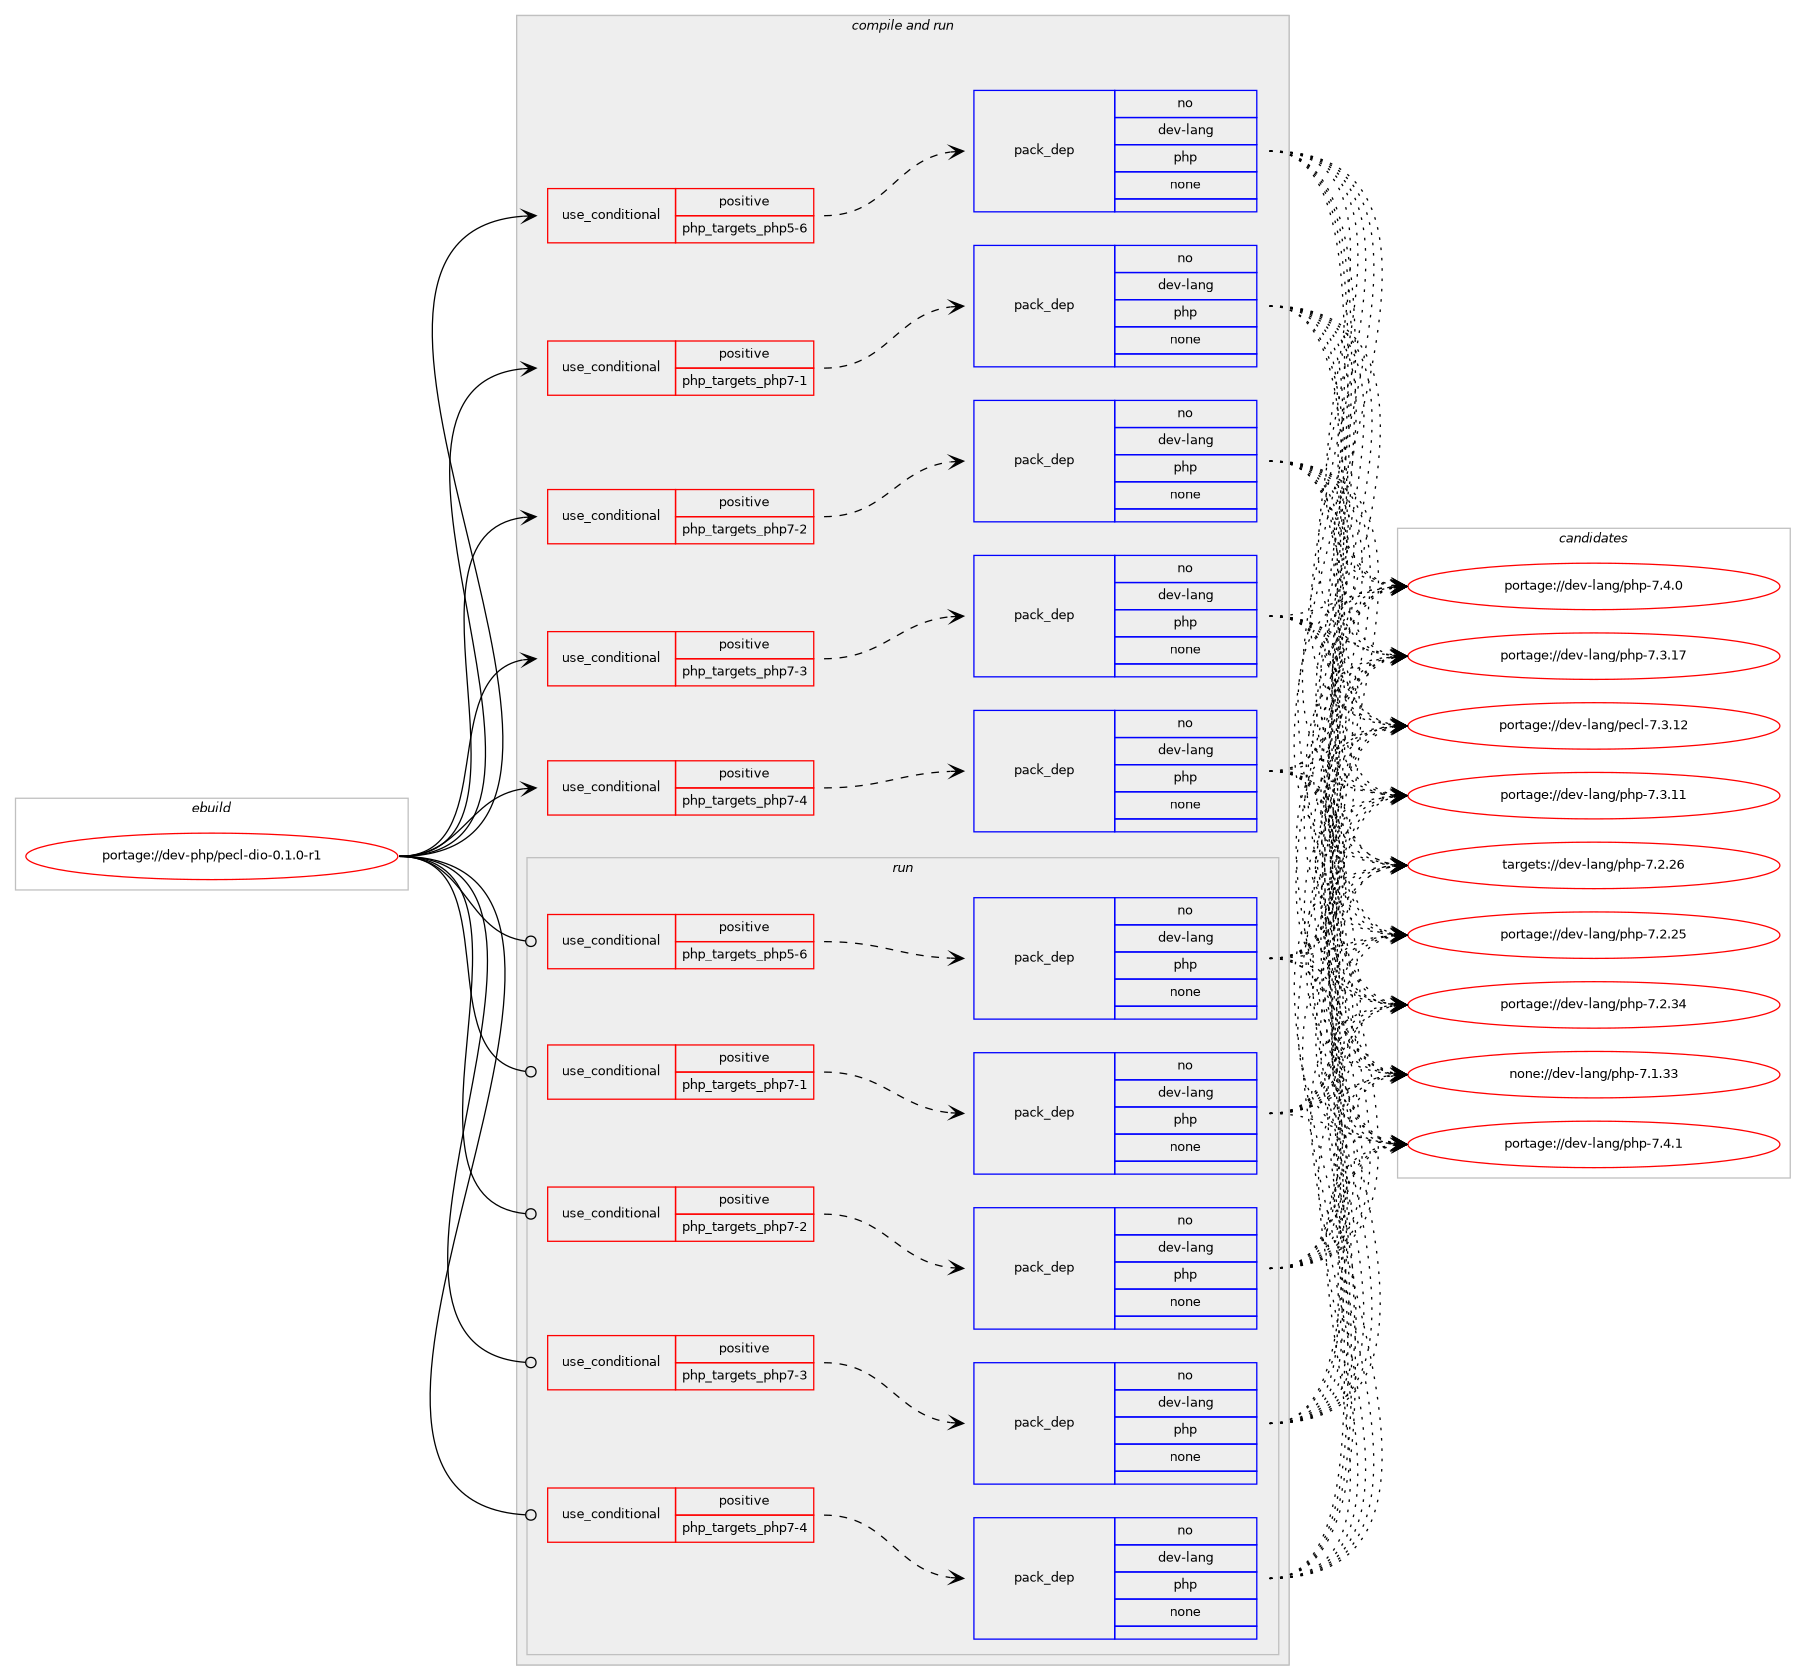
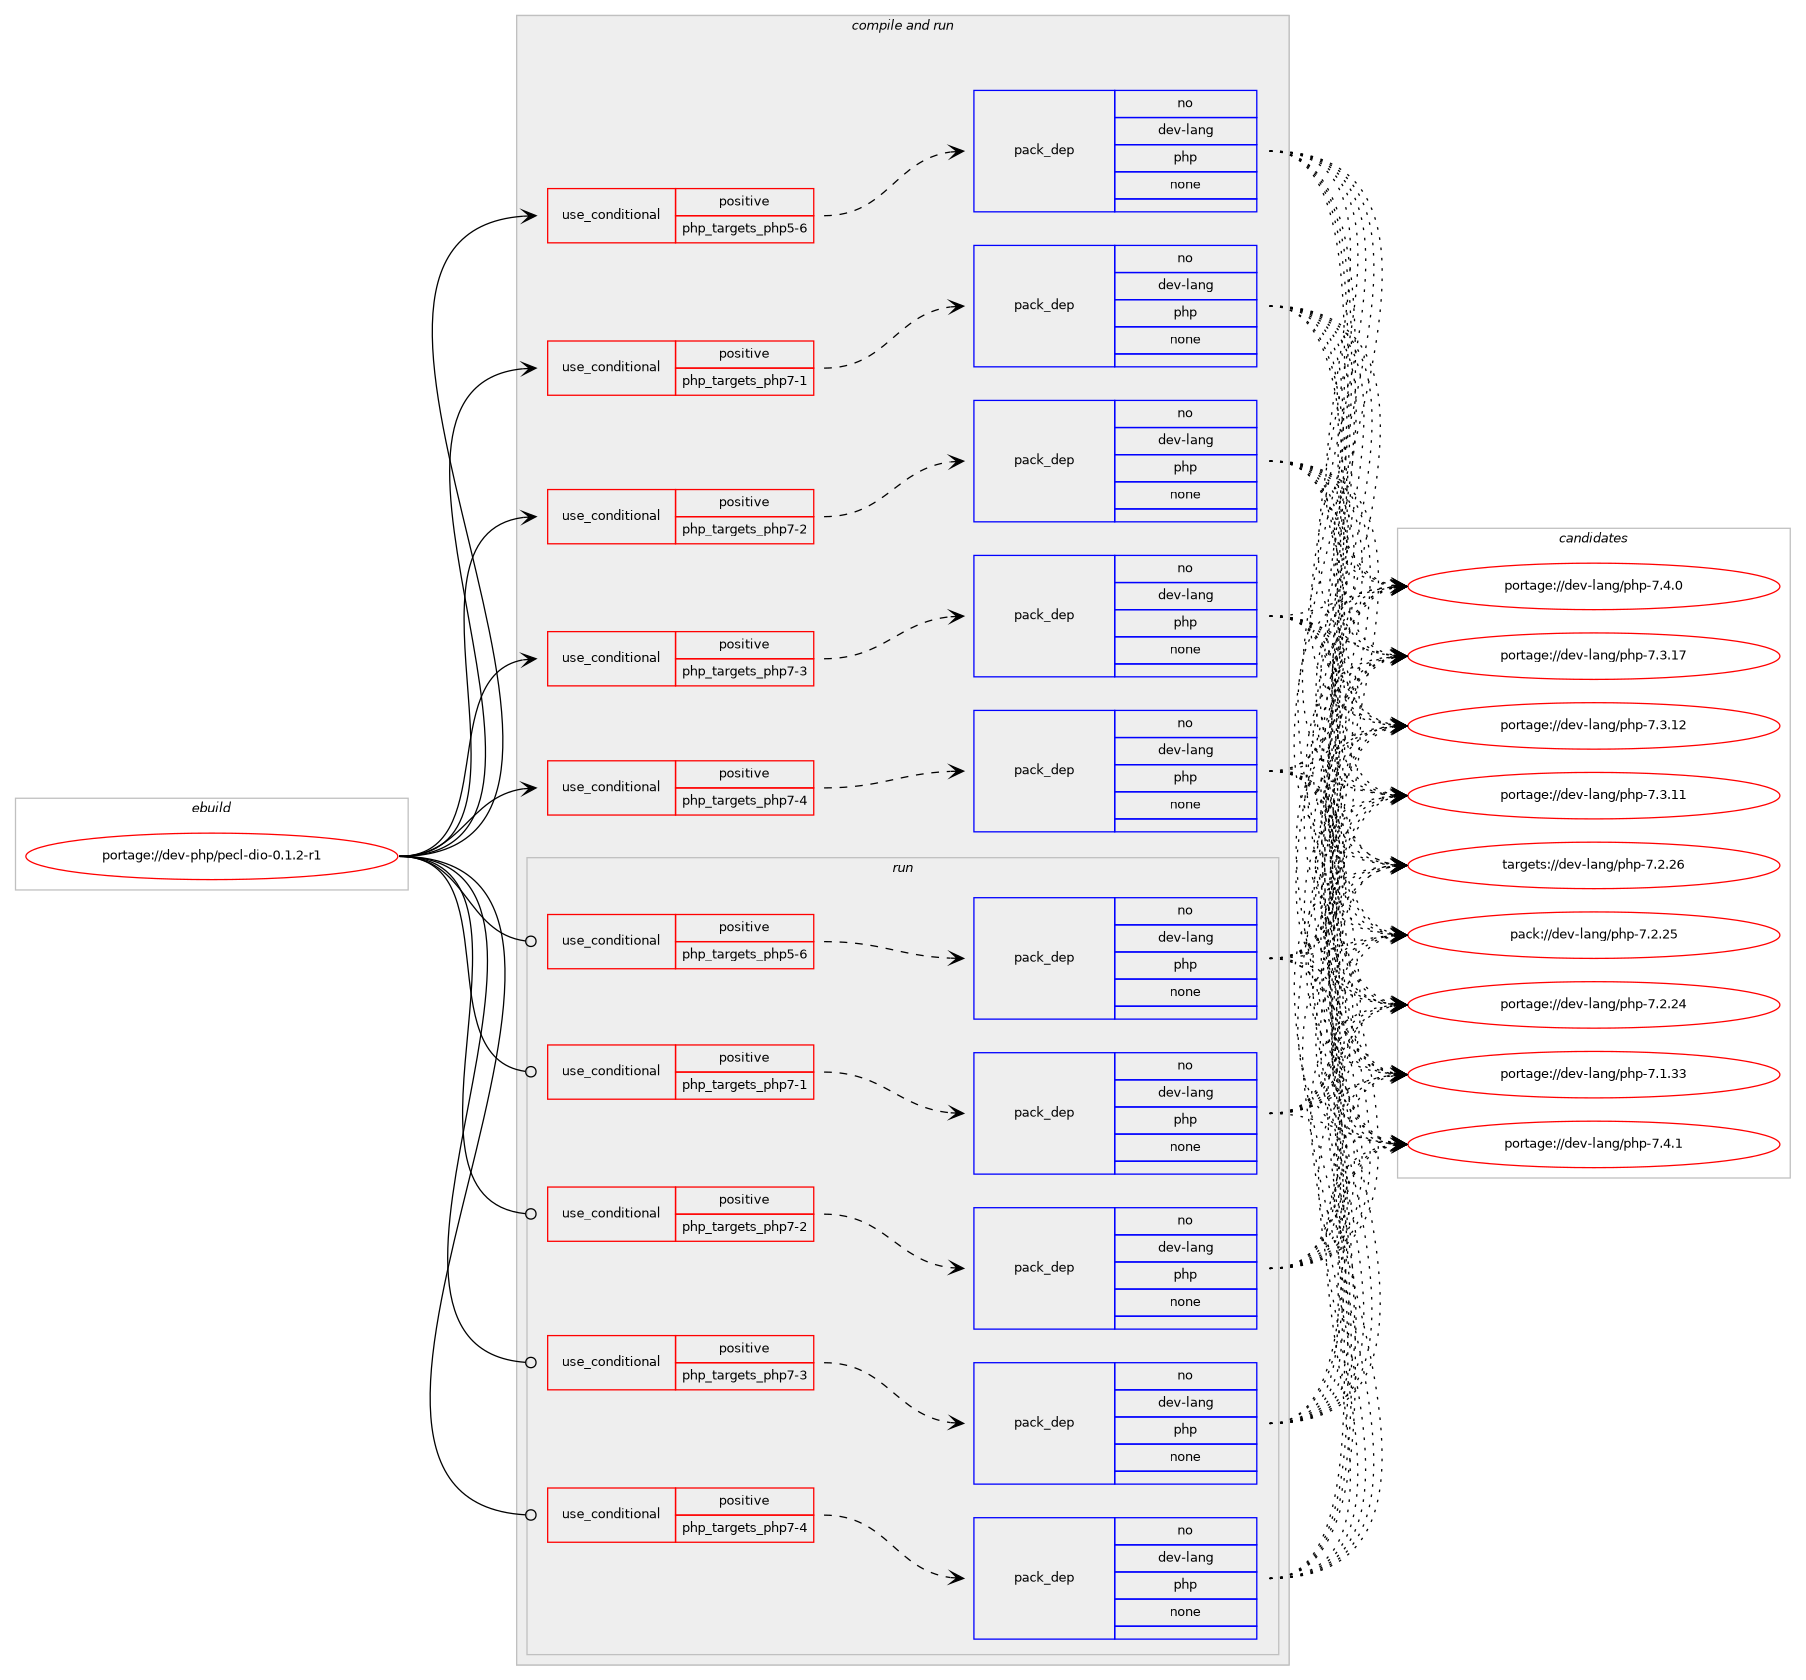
(1594, 726) -> (1594, 726)
(212, 856) -> (212, 856)
(1594, 935) -> (1594, 935)
(1594, 1005) -> (1594, 1005)
(1594, 1075) -> (1594, 1075)
